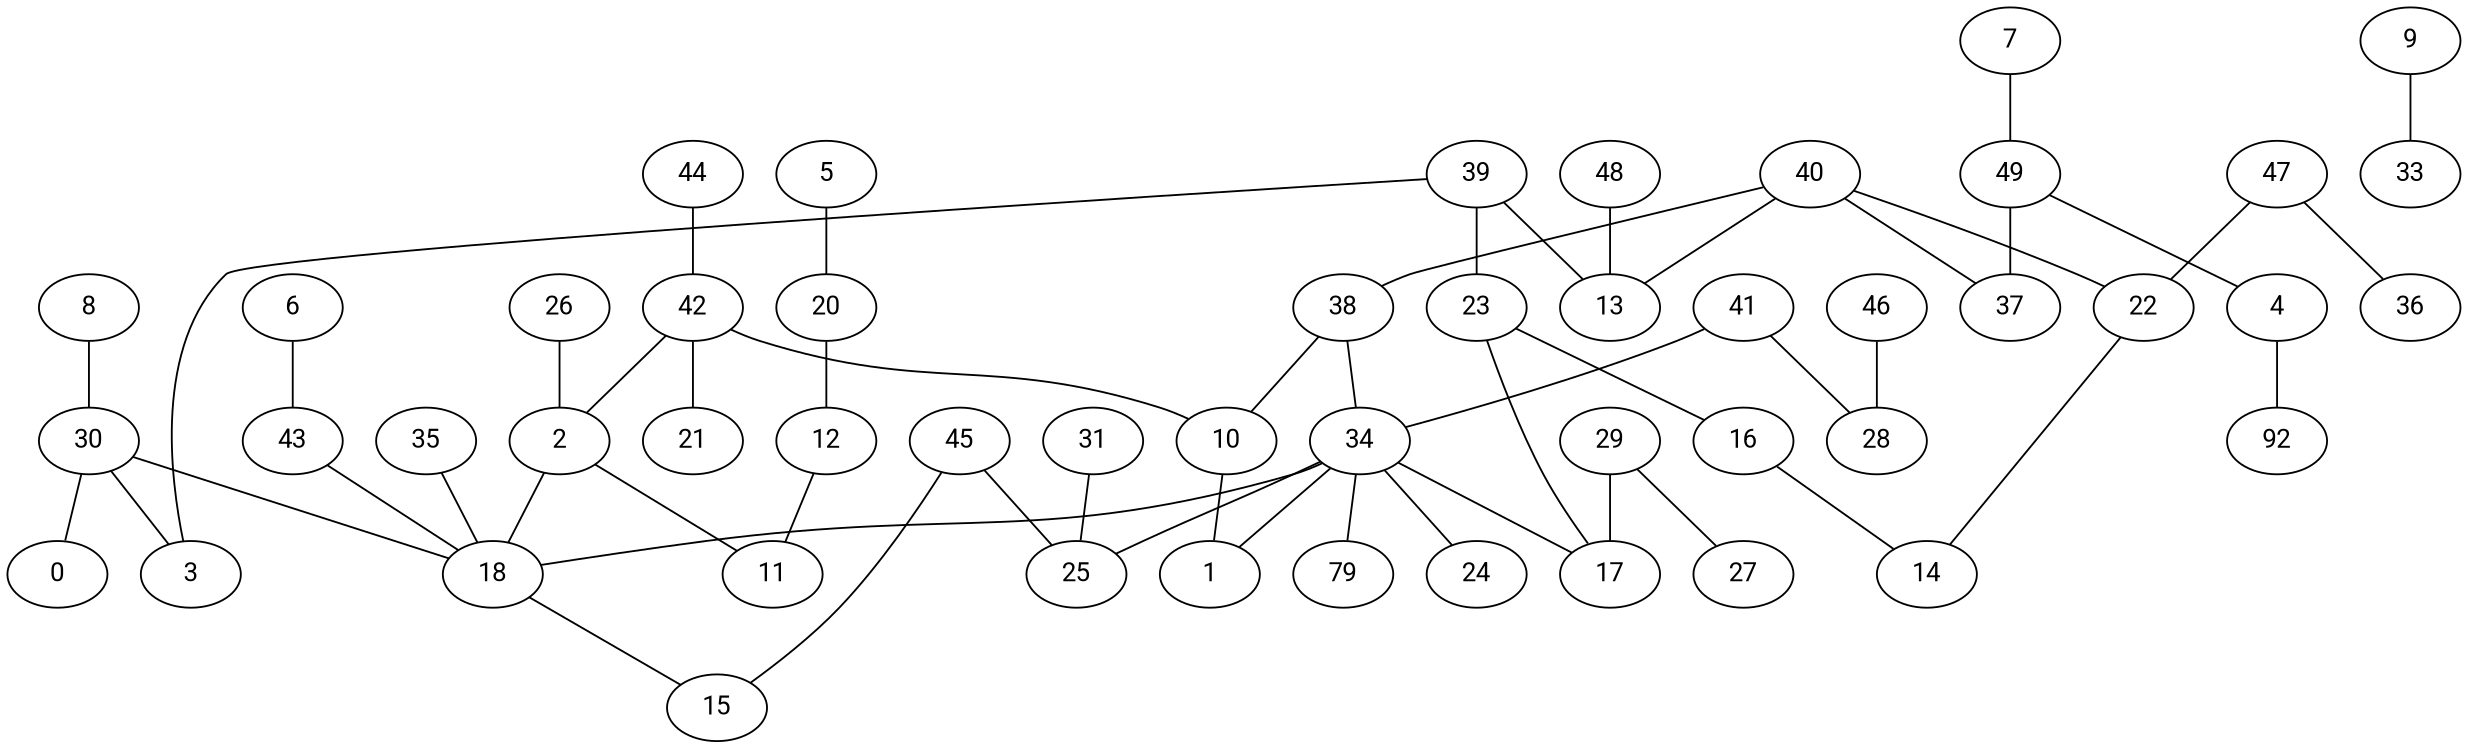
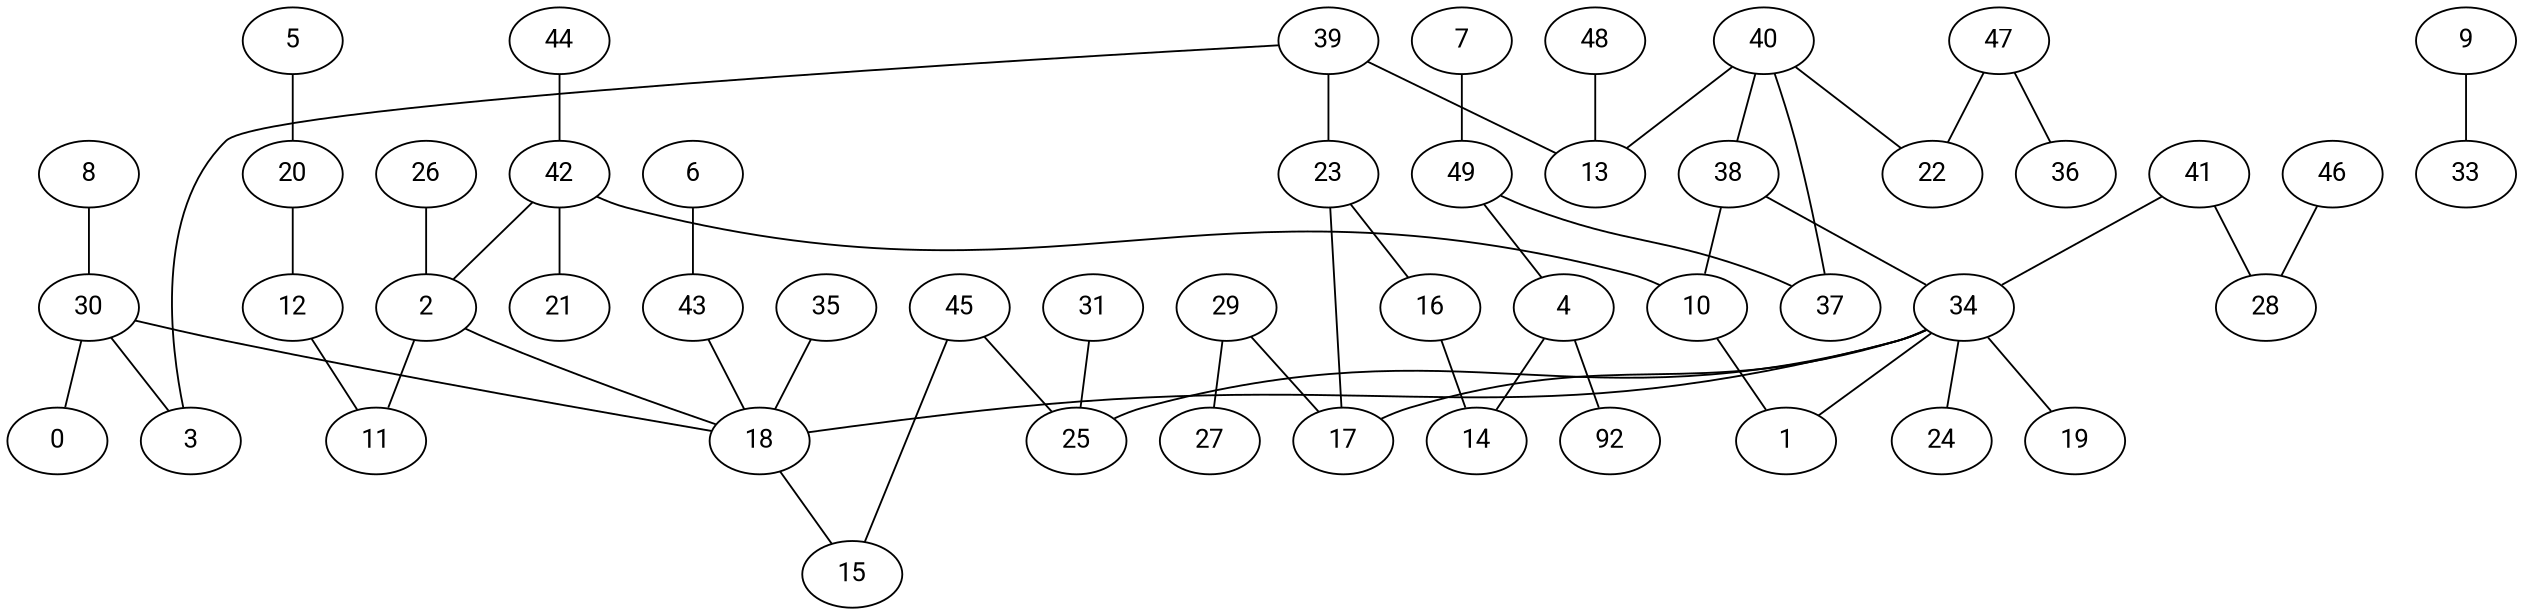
(2035, 441) -> (1528, 362)
(1343, 574) -> (2075, 441)
